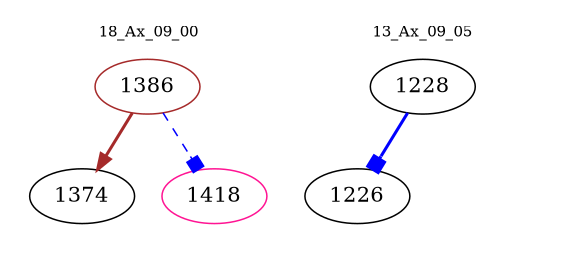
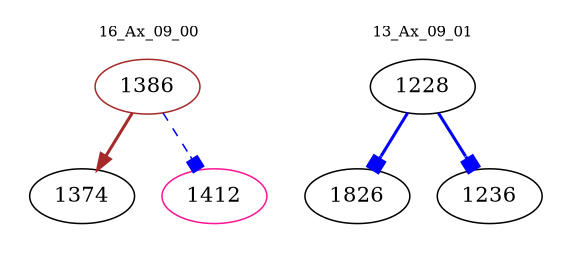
(149, 33) -> (149, 33)
(423, 33) -> (423, 33)
(214, 196) -> (214, 196)
(357, 196) -> (357, 196)
none -> (490, 196)
